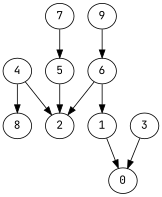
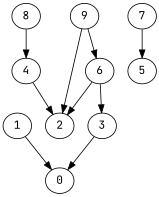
(17, 94) -> (26, 40)
(60, 94) -> (73, 67)
(102, 94) -> (101, 94)
